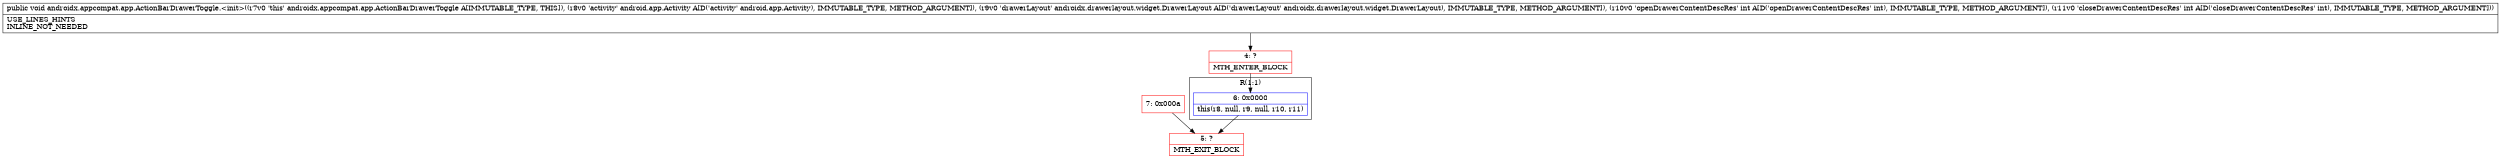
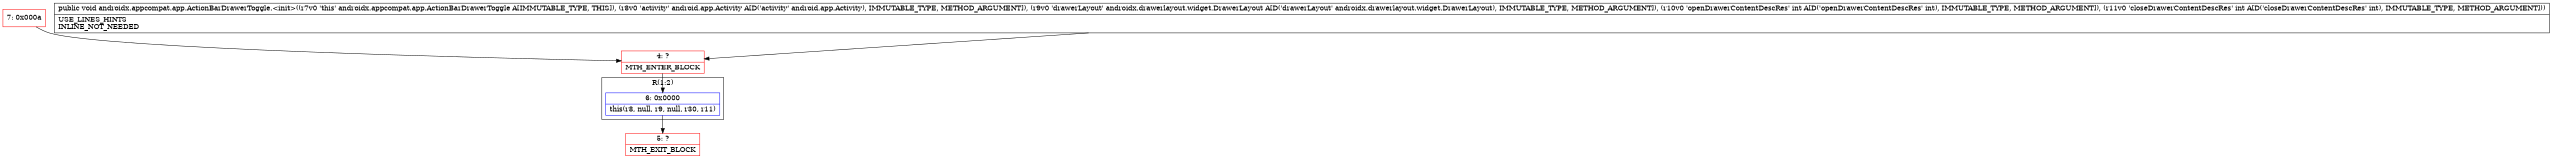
(1250, 83) -> (663, 83)
(1250, 109) -> (663, 109)
(1182, 121) -> (325, 52)
